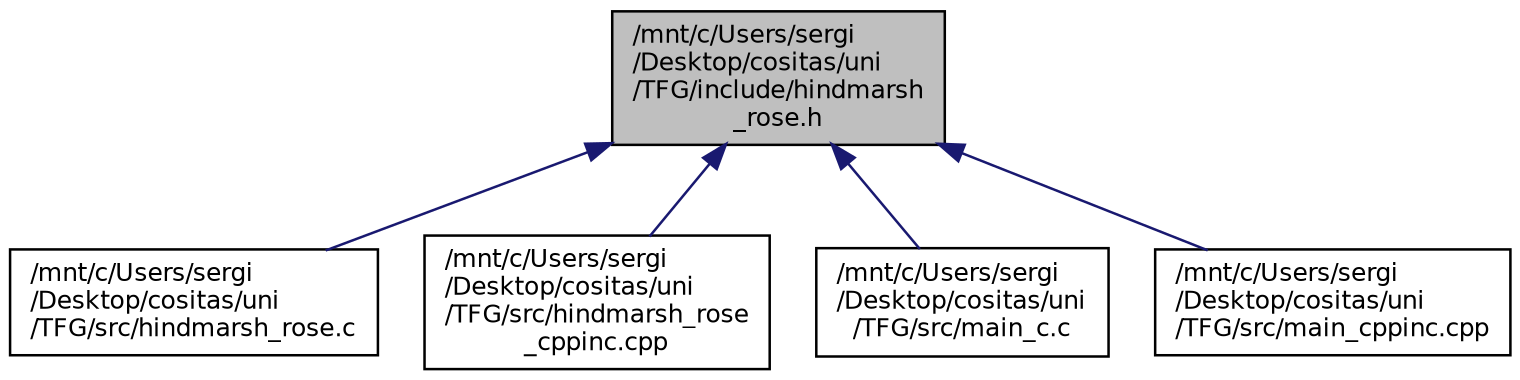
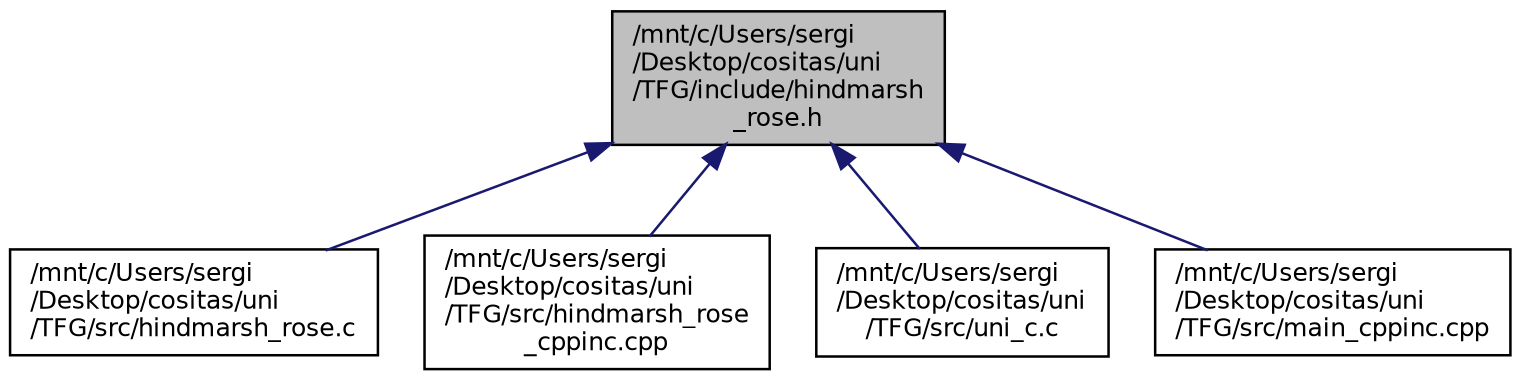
(962, 302) -> (962, 302)
